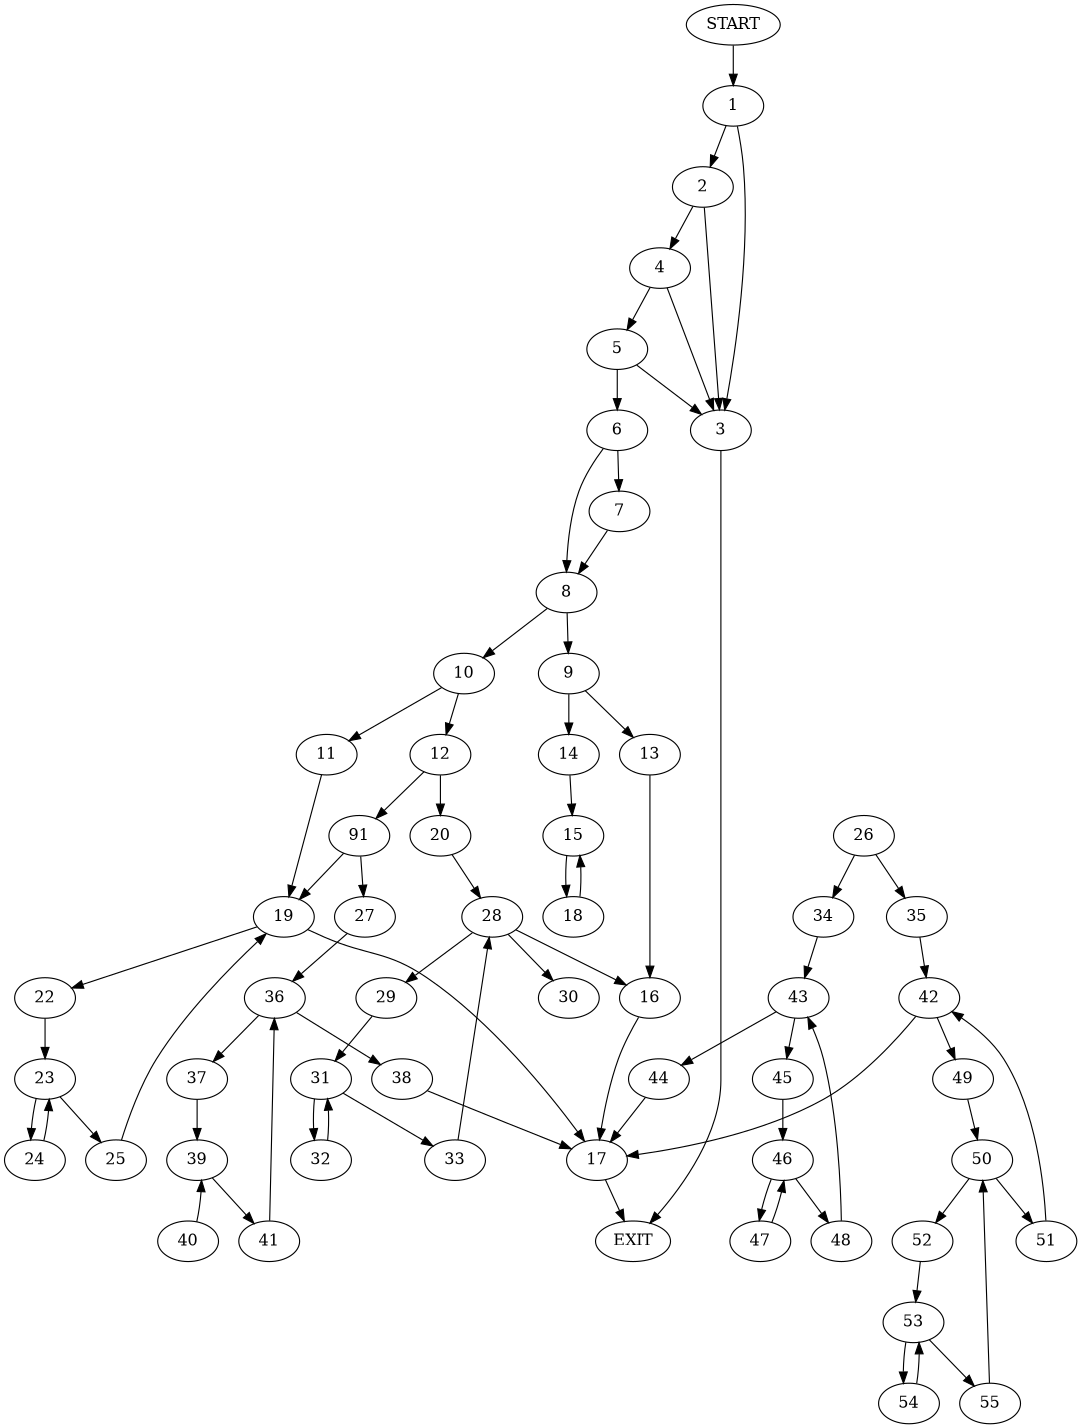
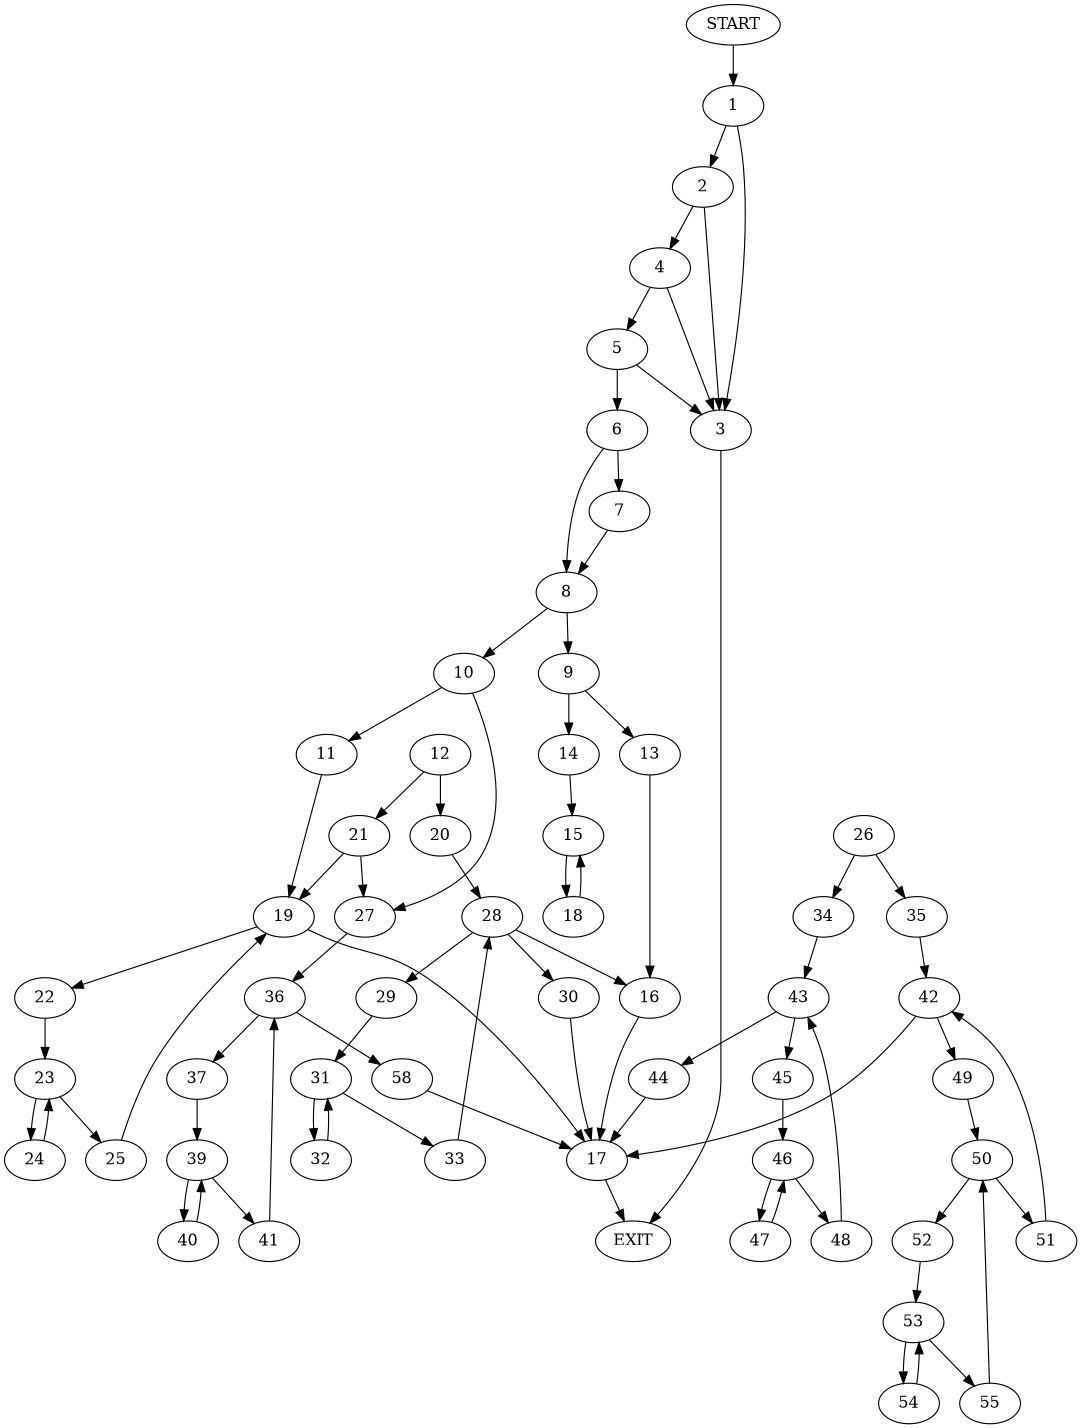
(454, 709) -> (493, 821)
(359, 836) -> (359, 836)
none -> (577, 1074)
(402, 1079) -> (402, 1079)
none -> (186, 1195)
